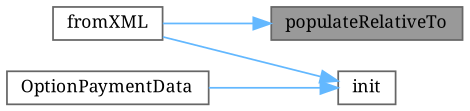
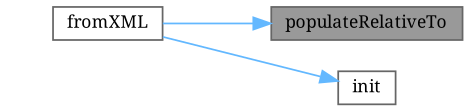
(108, 88) -> none
